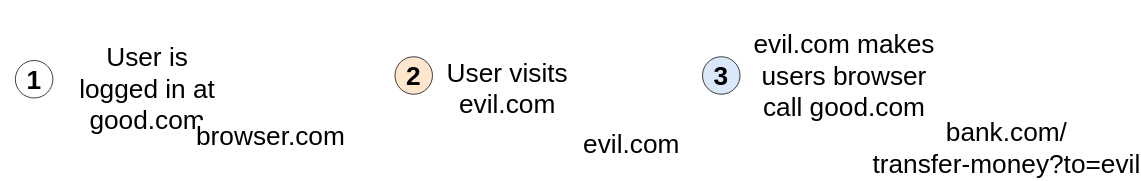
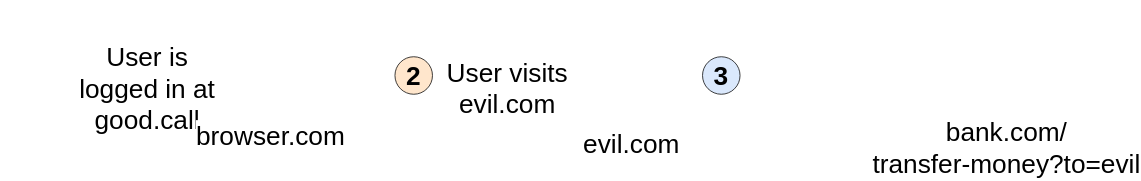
(844, 75) -> none
(34, 79) -> none
(147, 88) -> (147, 88)
